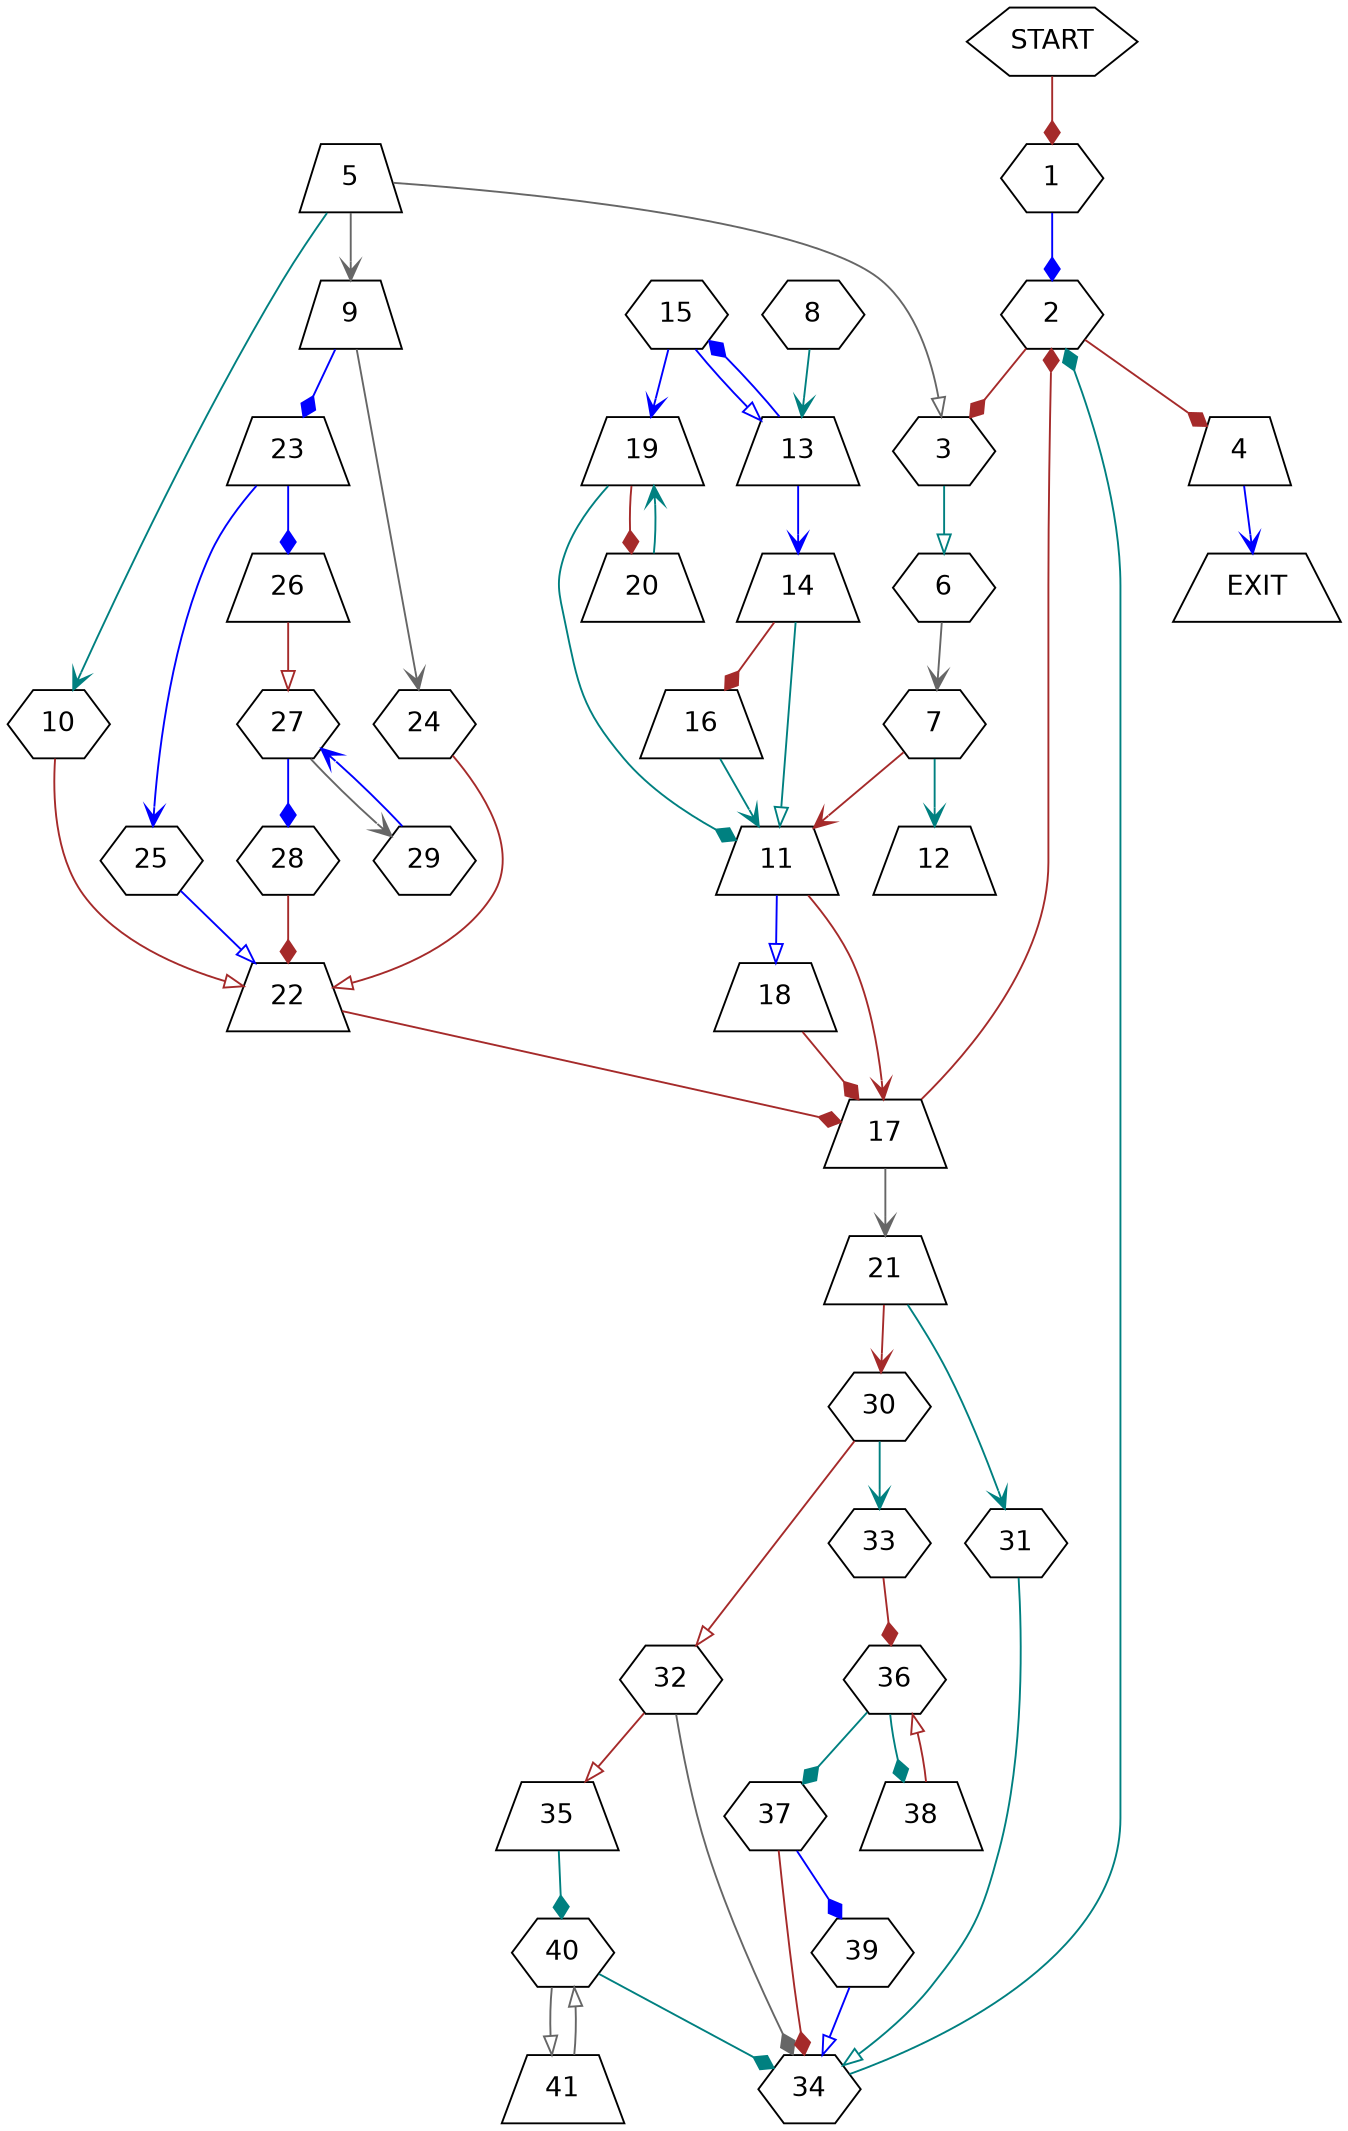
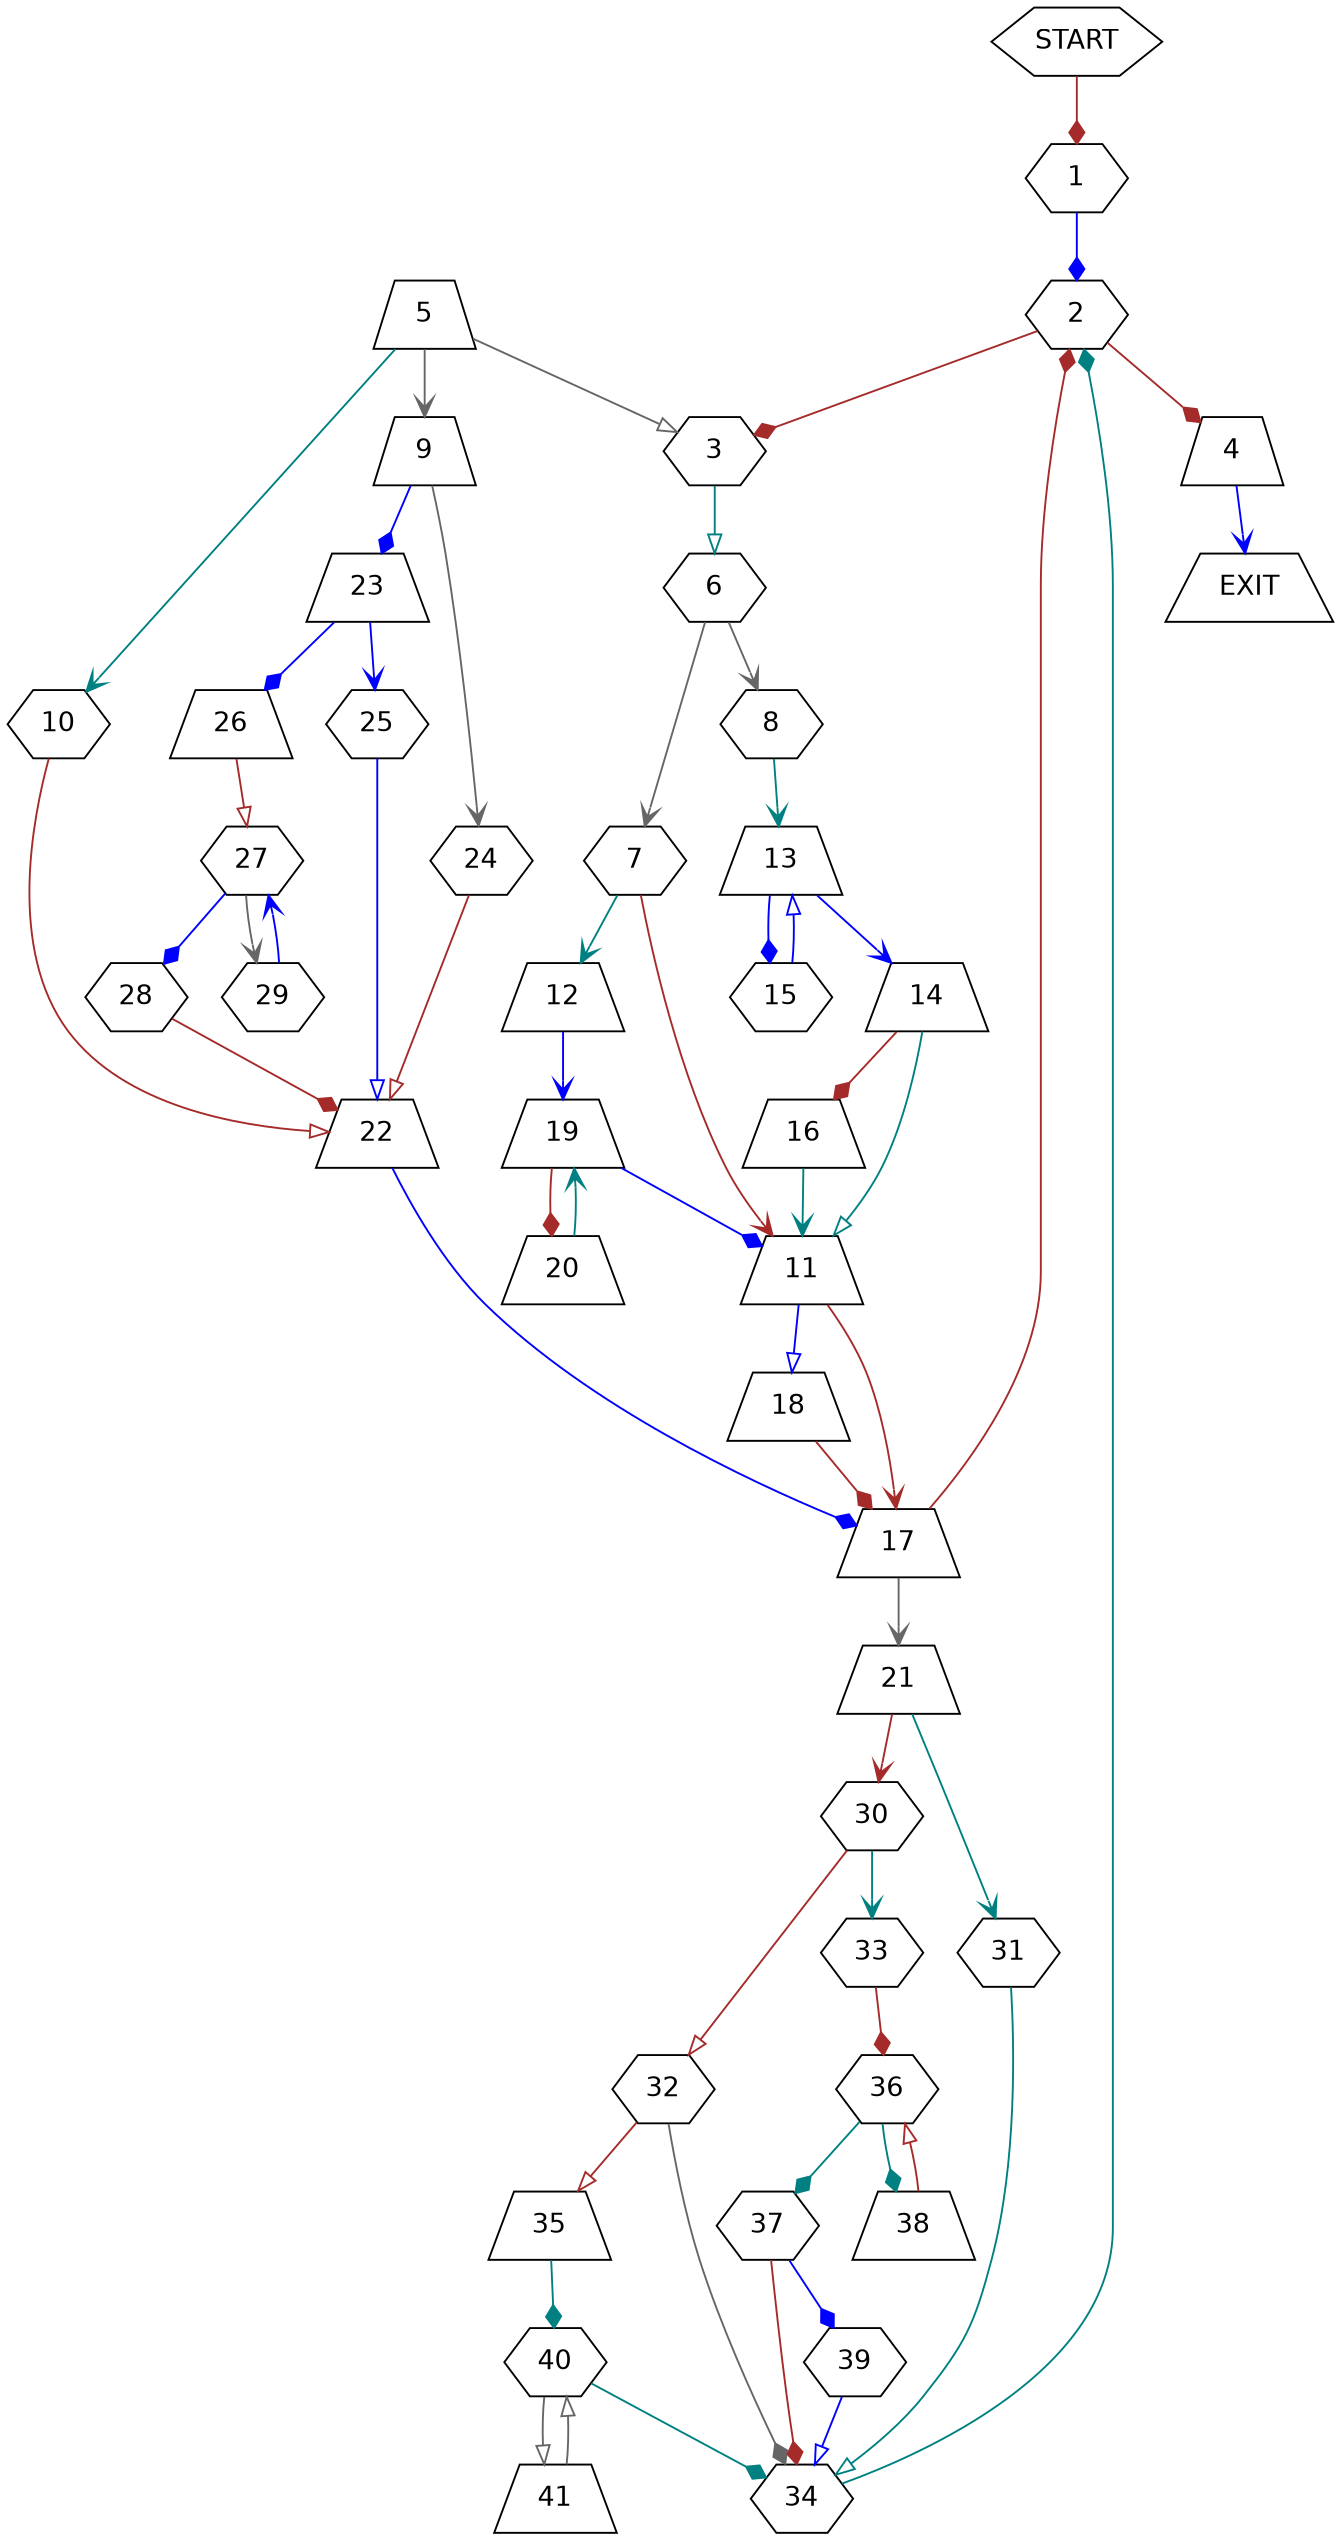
(662, 374) -> (563, 1056)
none -> (739, 647)
(578, 679) -> (682, 1201)
(580, 1064) -> (581, 1381)
